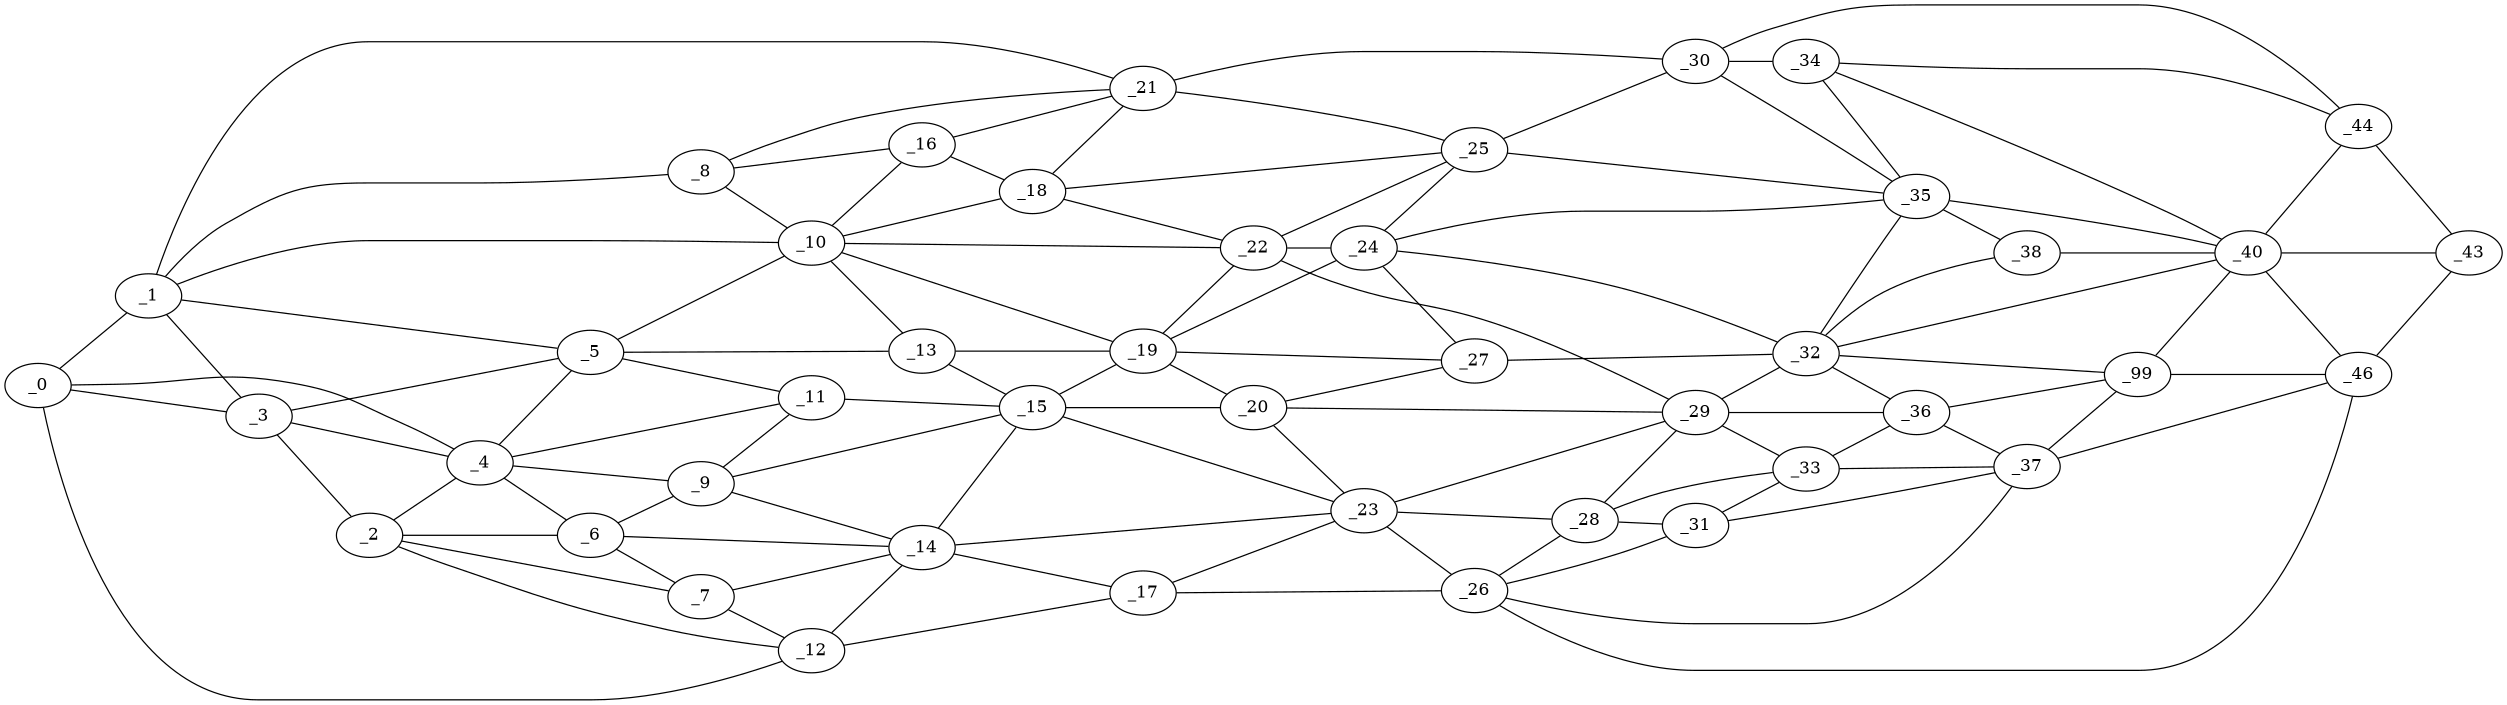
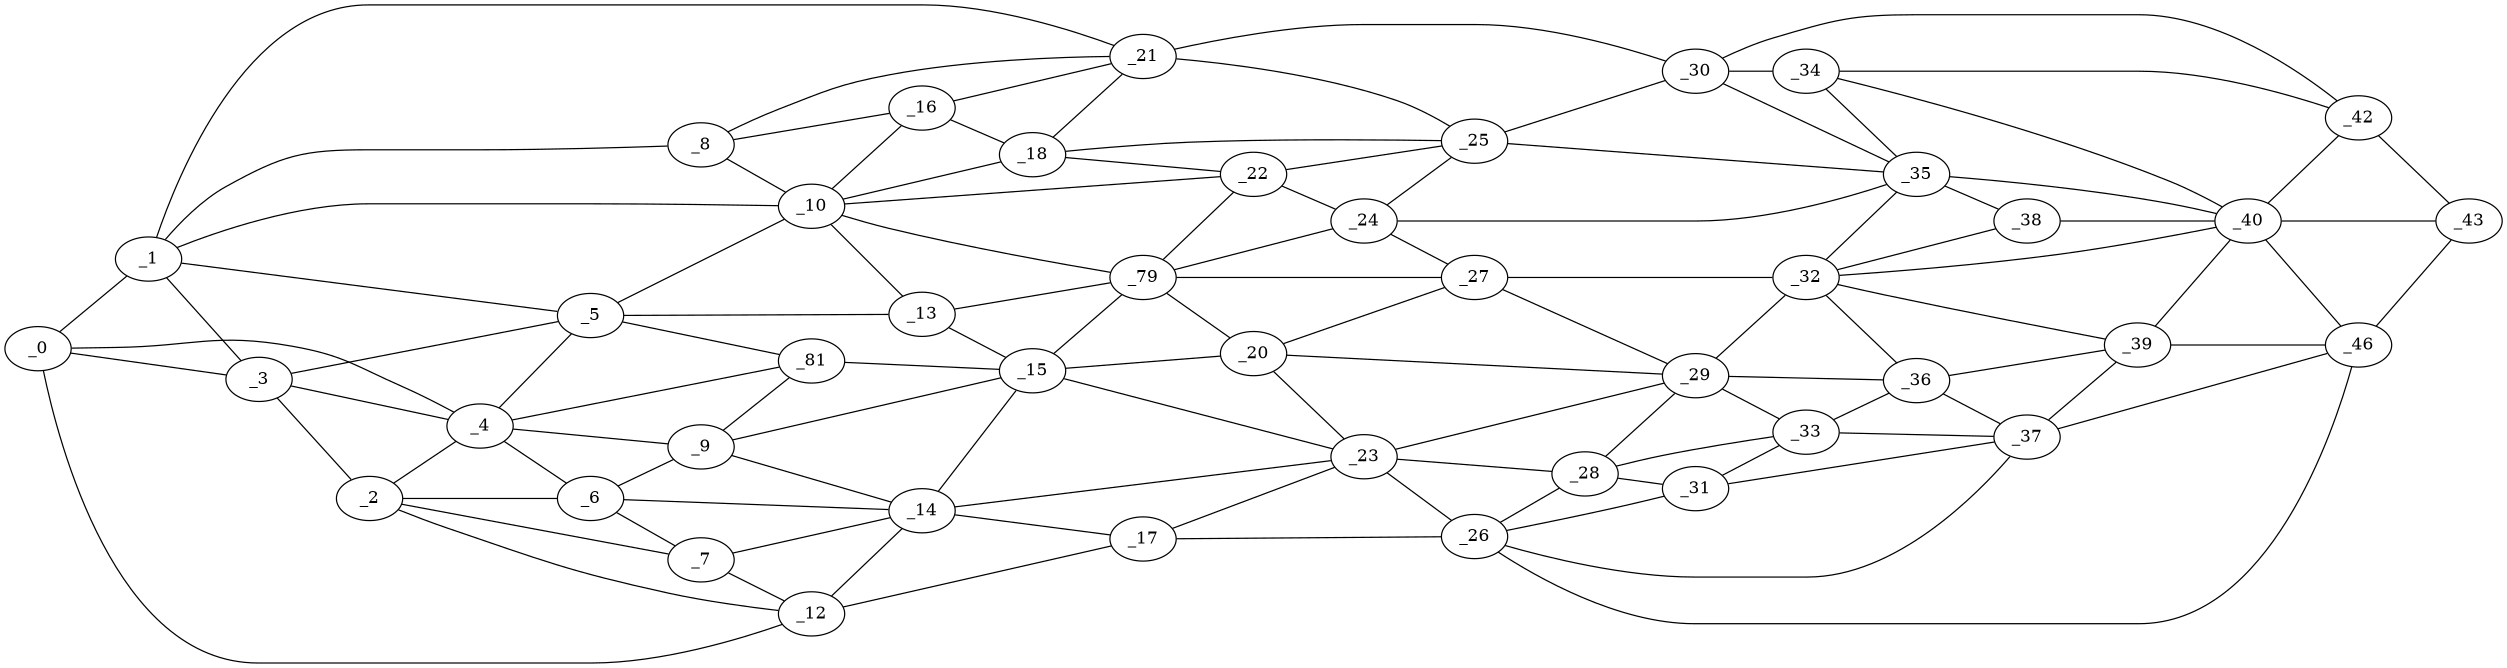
(2359, 126) -> (2359, 118)
(1591, 281) -> none
(1479, 318) -> (1585, 327)
(1143, 351) -> (1143, 277)
(2138, 374) -> (2138, 345)
(812, 398) -> (812, 361)
